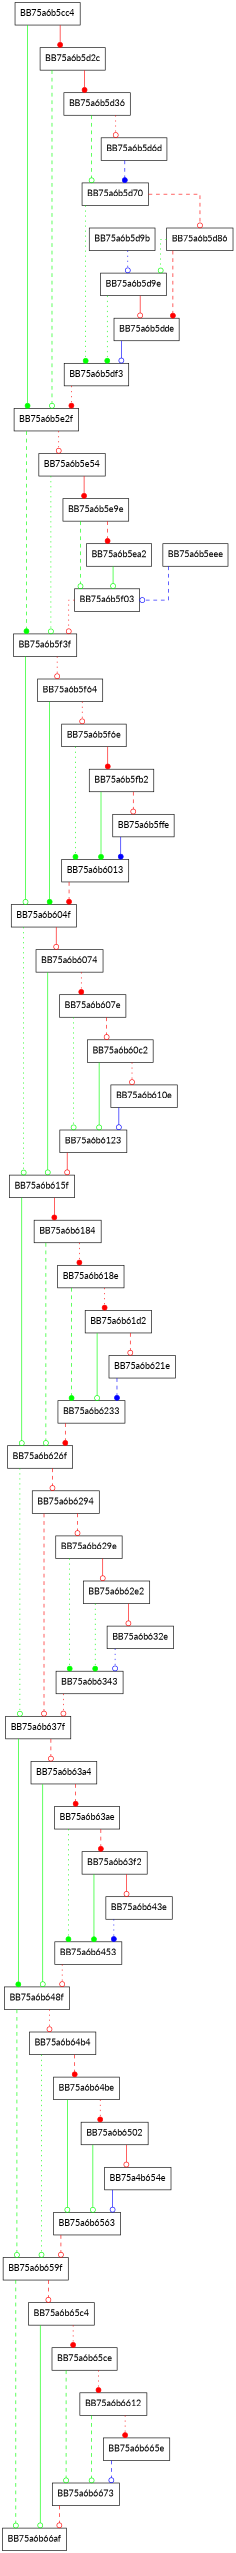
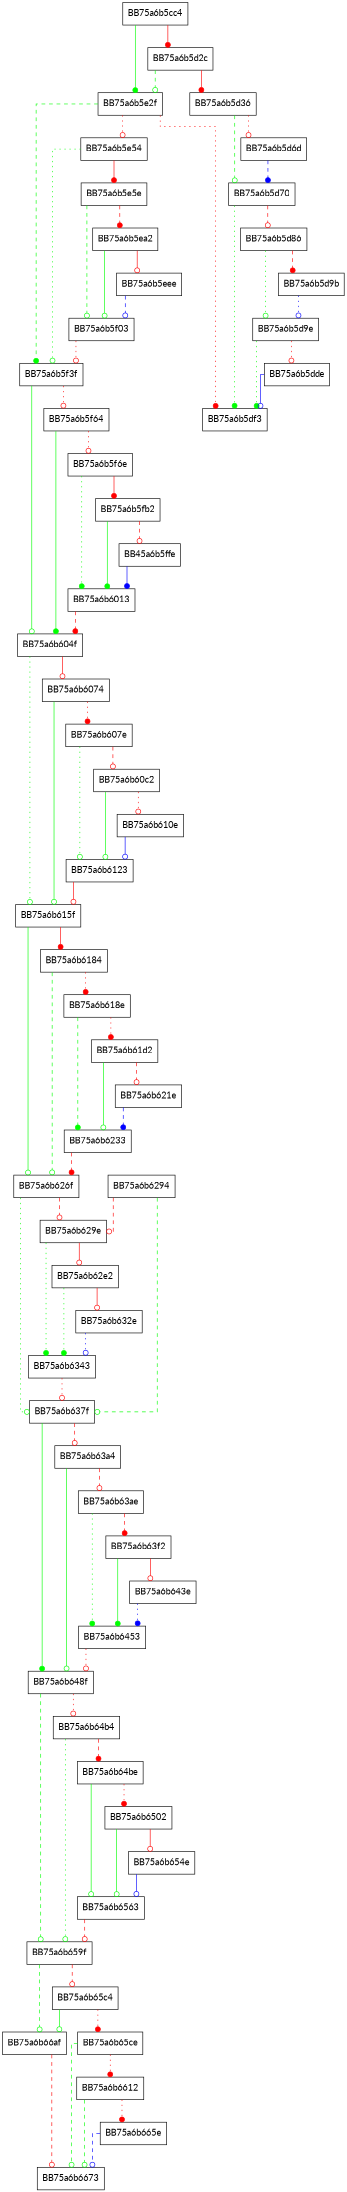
none -> (137, 259)
(173, 282) -> (293, 259)
(140, 304) -> (291, 349)
(71, 395) -> (216, 232)
(96, 510) -> (114, 194)
(143, 826) -> (150, 555)
(52, 1477) -> (60, 1206)
(44, 1612) -> (157, 1334)
(76, 1793) -> (99, 1477)
(138, 2179) -> (162, 1863)
(59, 2514) -> (52, 2108)
